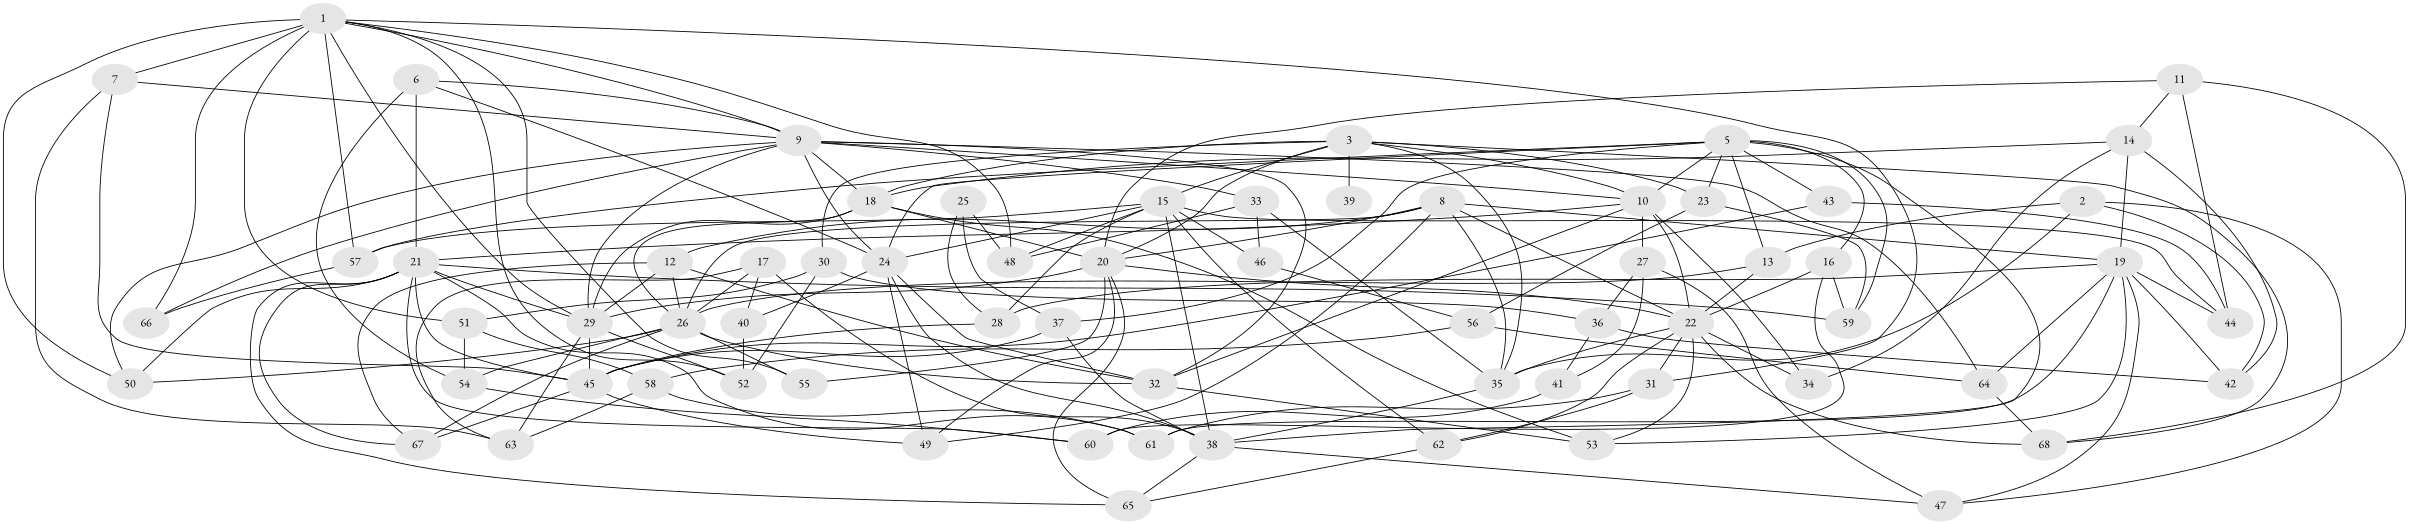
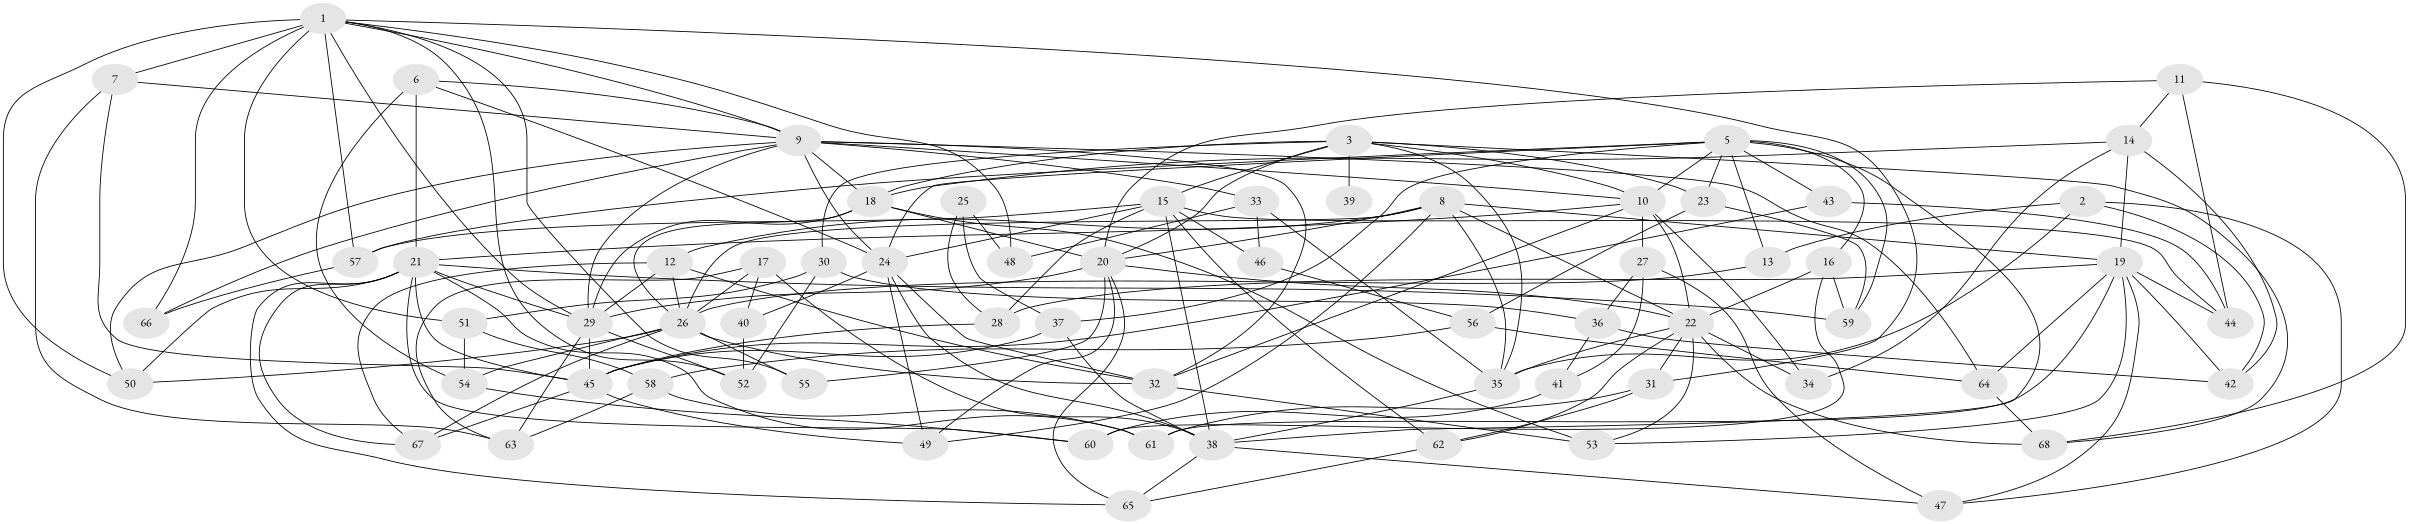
(1066, 239) -> none
(1728, 294) -> none
